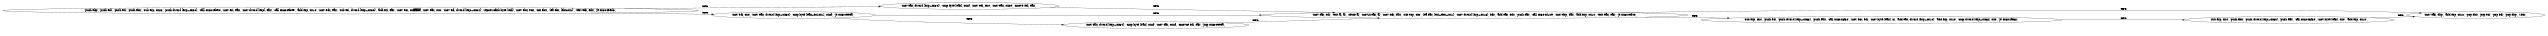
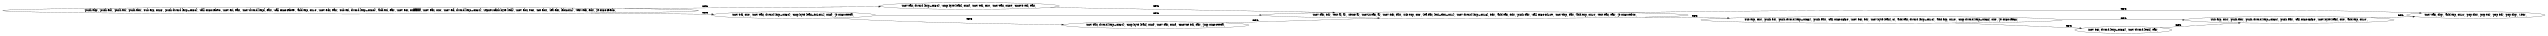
none -> (2123, 30)
